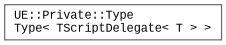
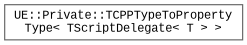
(113, 22) -> (124, 22)
